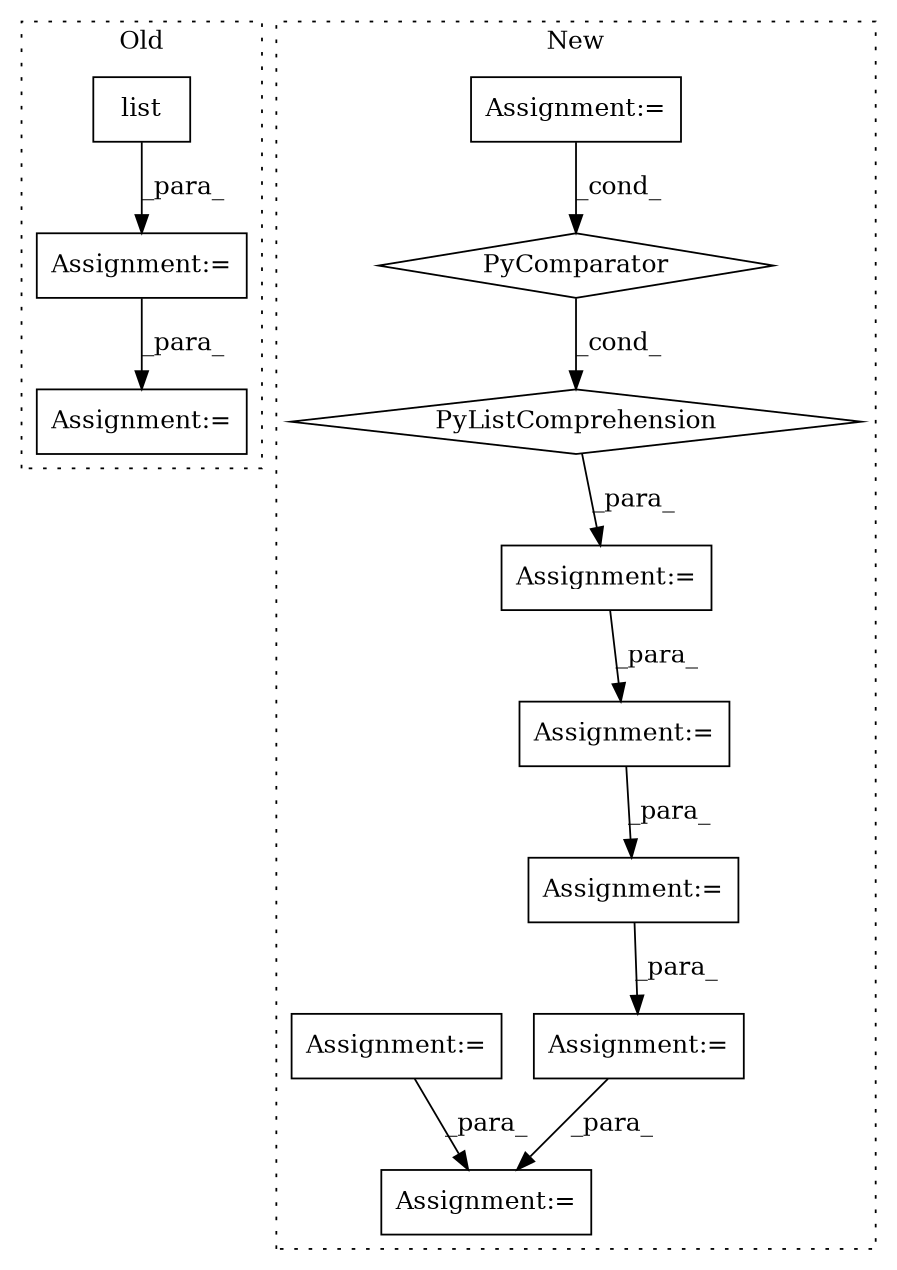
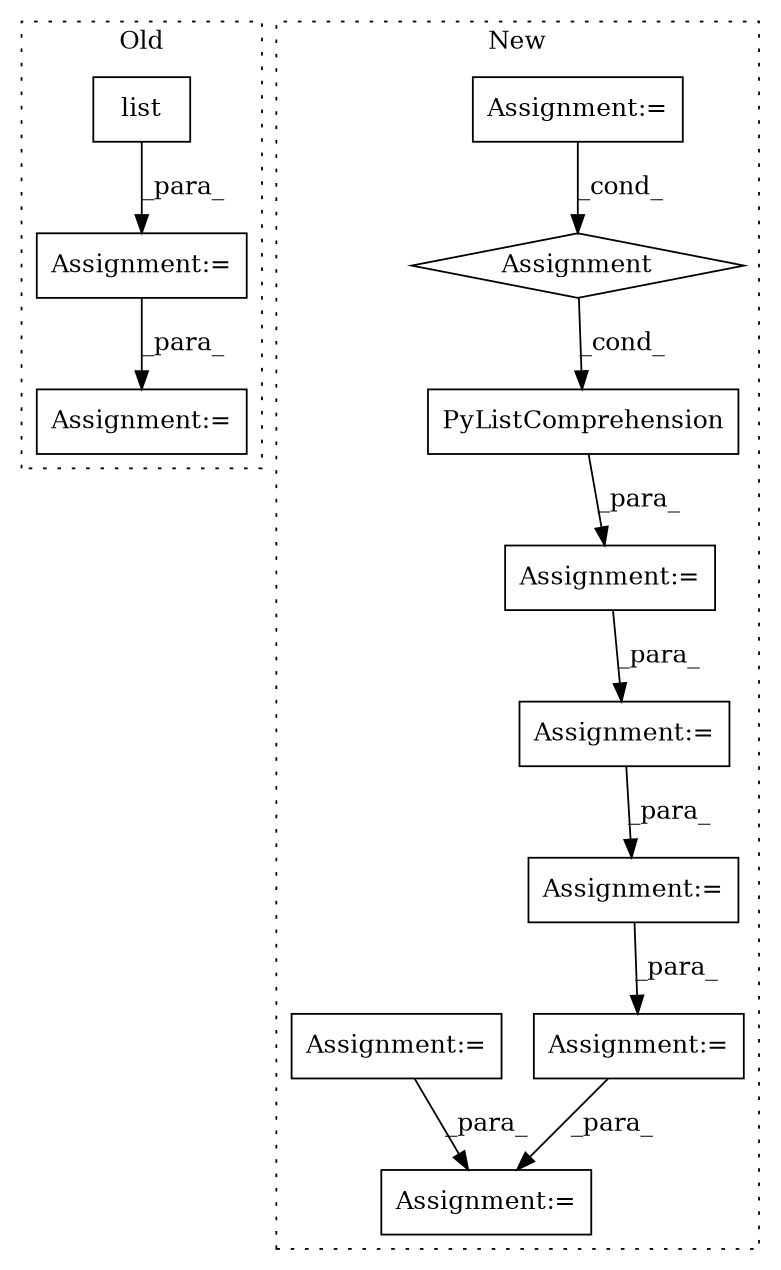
(576, 266) -> (578, 266)
(576, 422) -> (583, 422)
